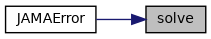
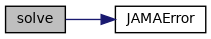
(114, 19) -> (83, 19)
